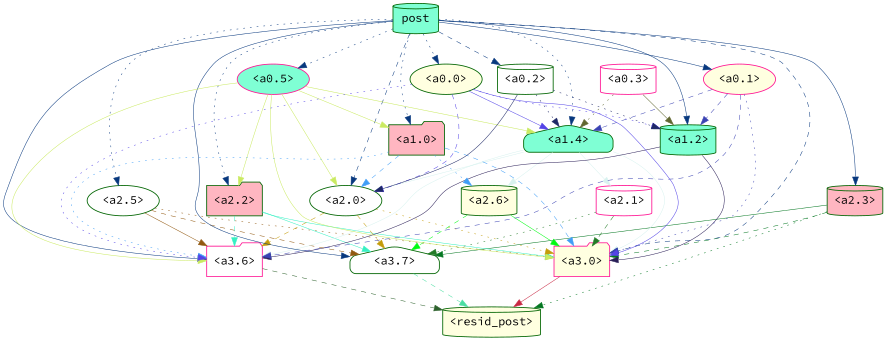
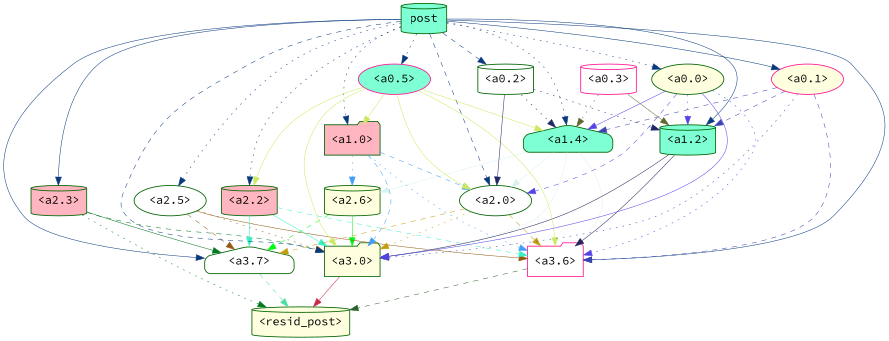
(235, 201) -> (249, 201)
(624, 201) -> none
(582, 261) -> (352, 261)
